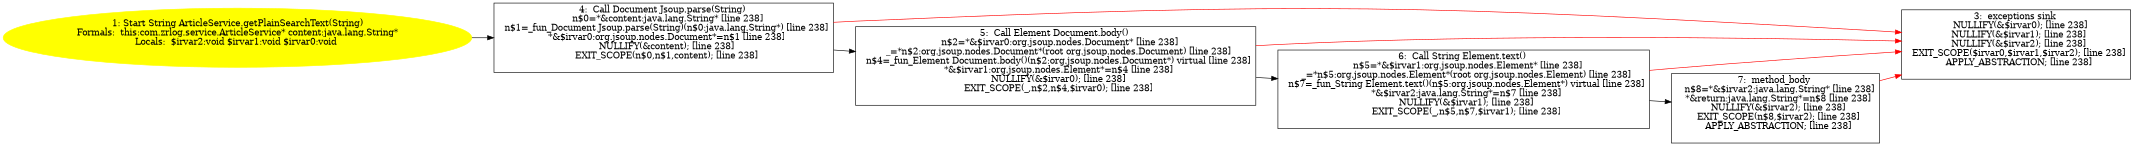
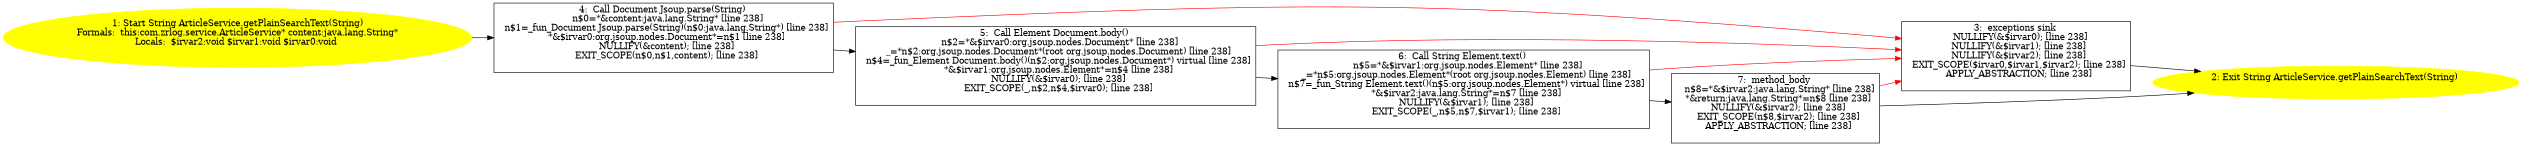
none -> (2336, 83)
